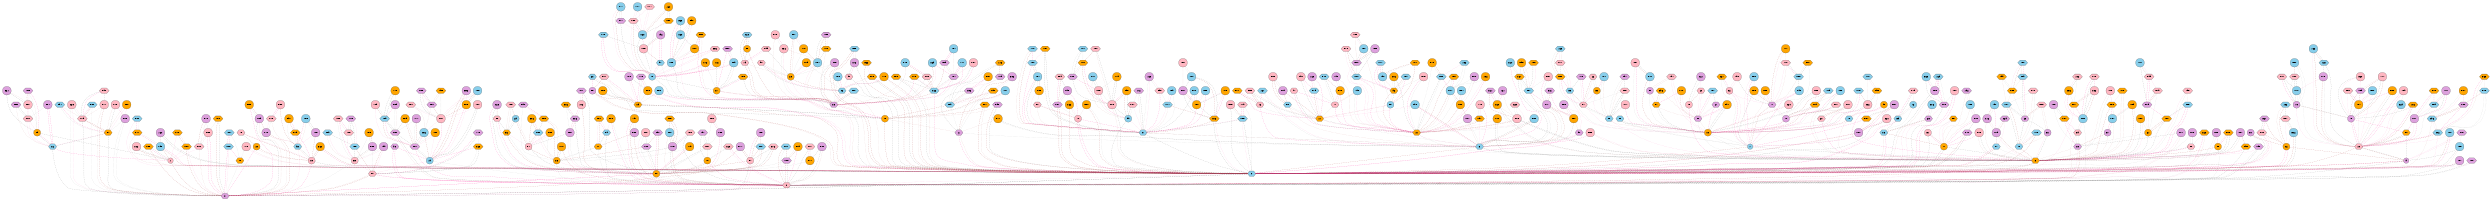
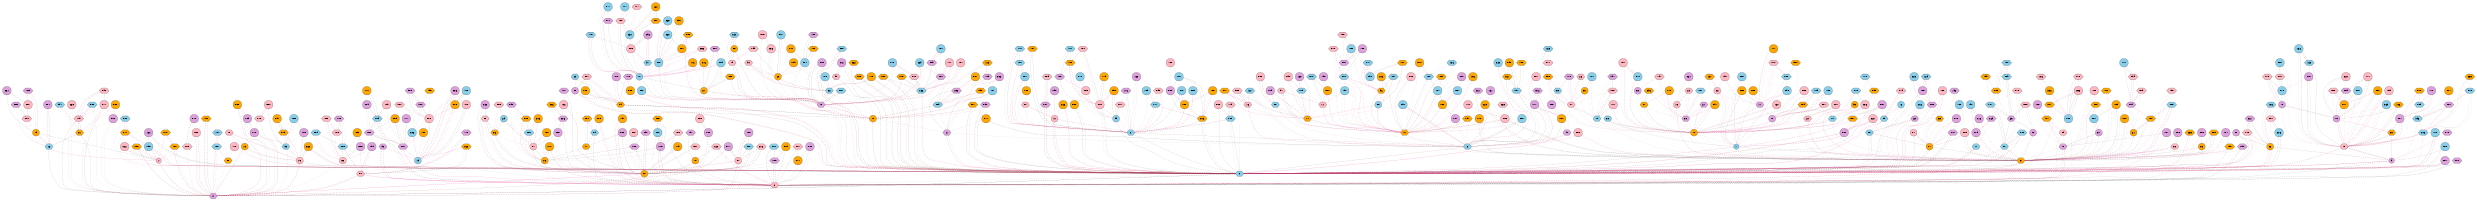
(962, 63) -> (949, 63)
(115, 105) -> none
